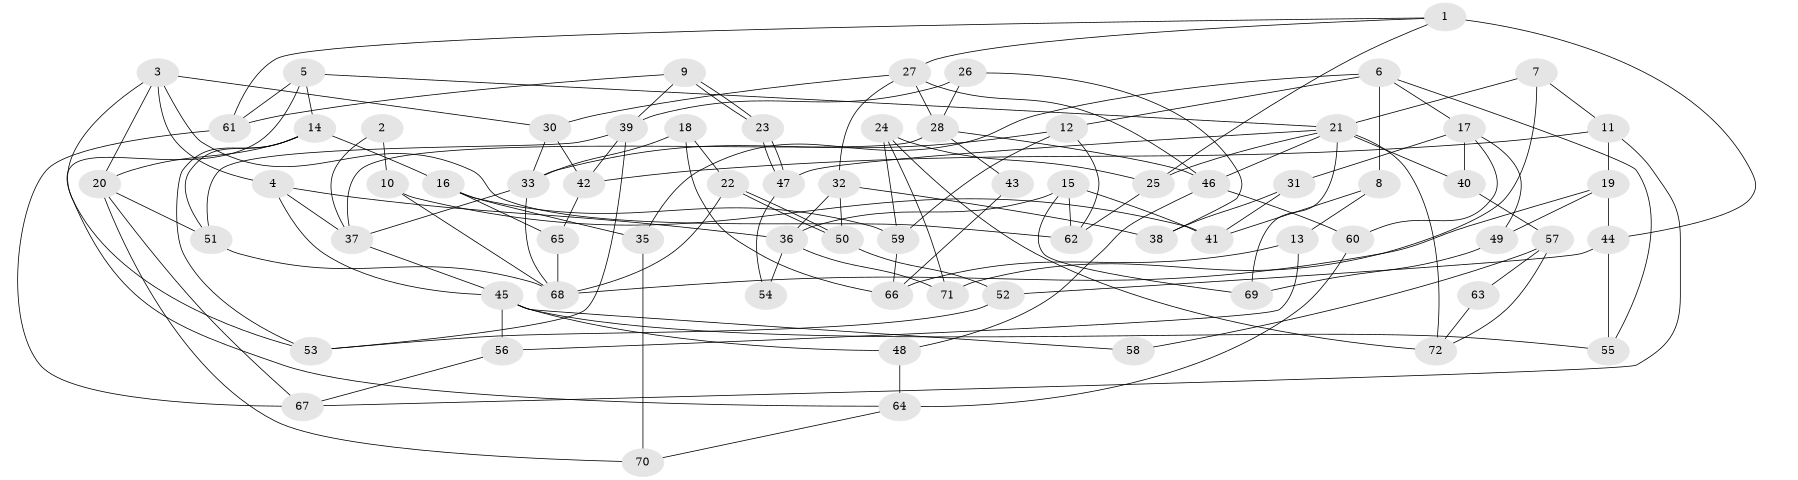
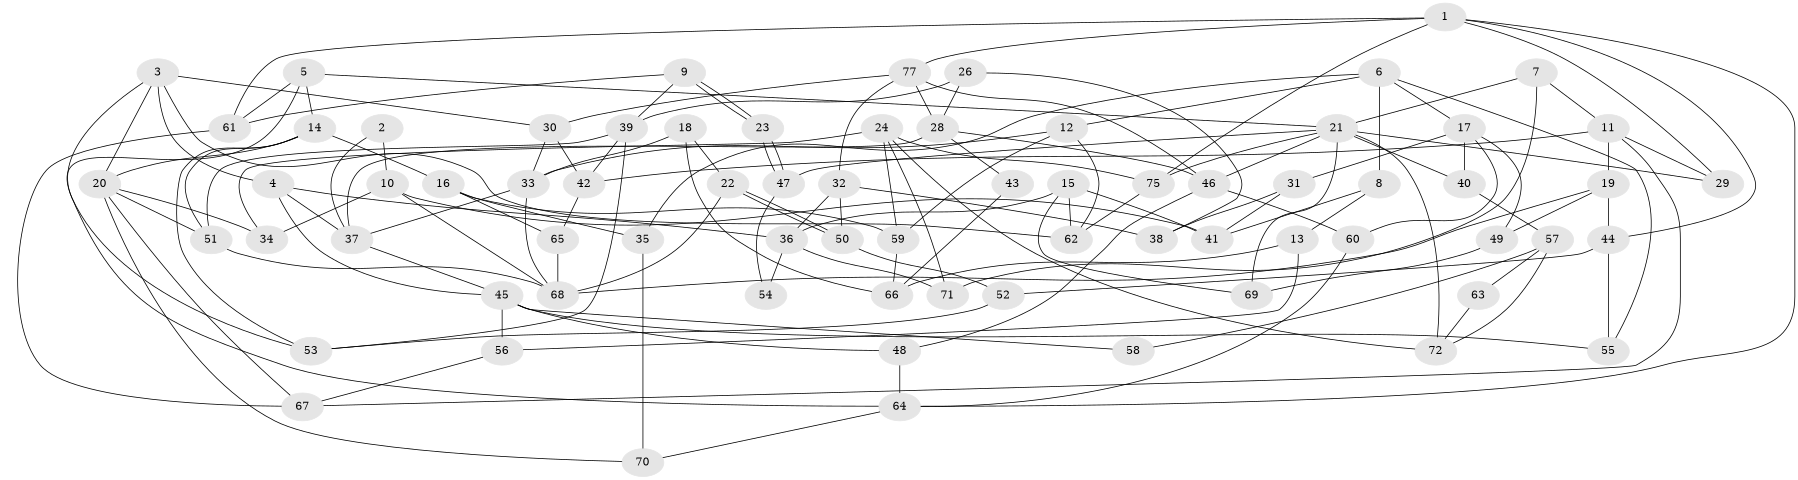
(910, 73) -> (910, 73)
(1154, 184) -> (1154, 184)
none -> (1723, 184)
none -> (267, 240)
none -> (1638, 370)
